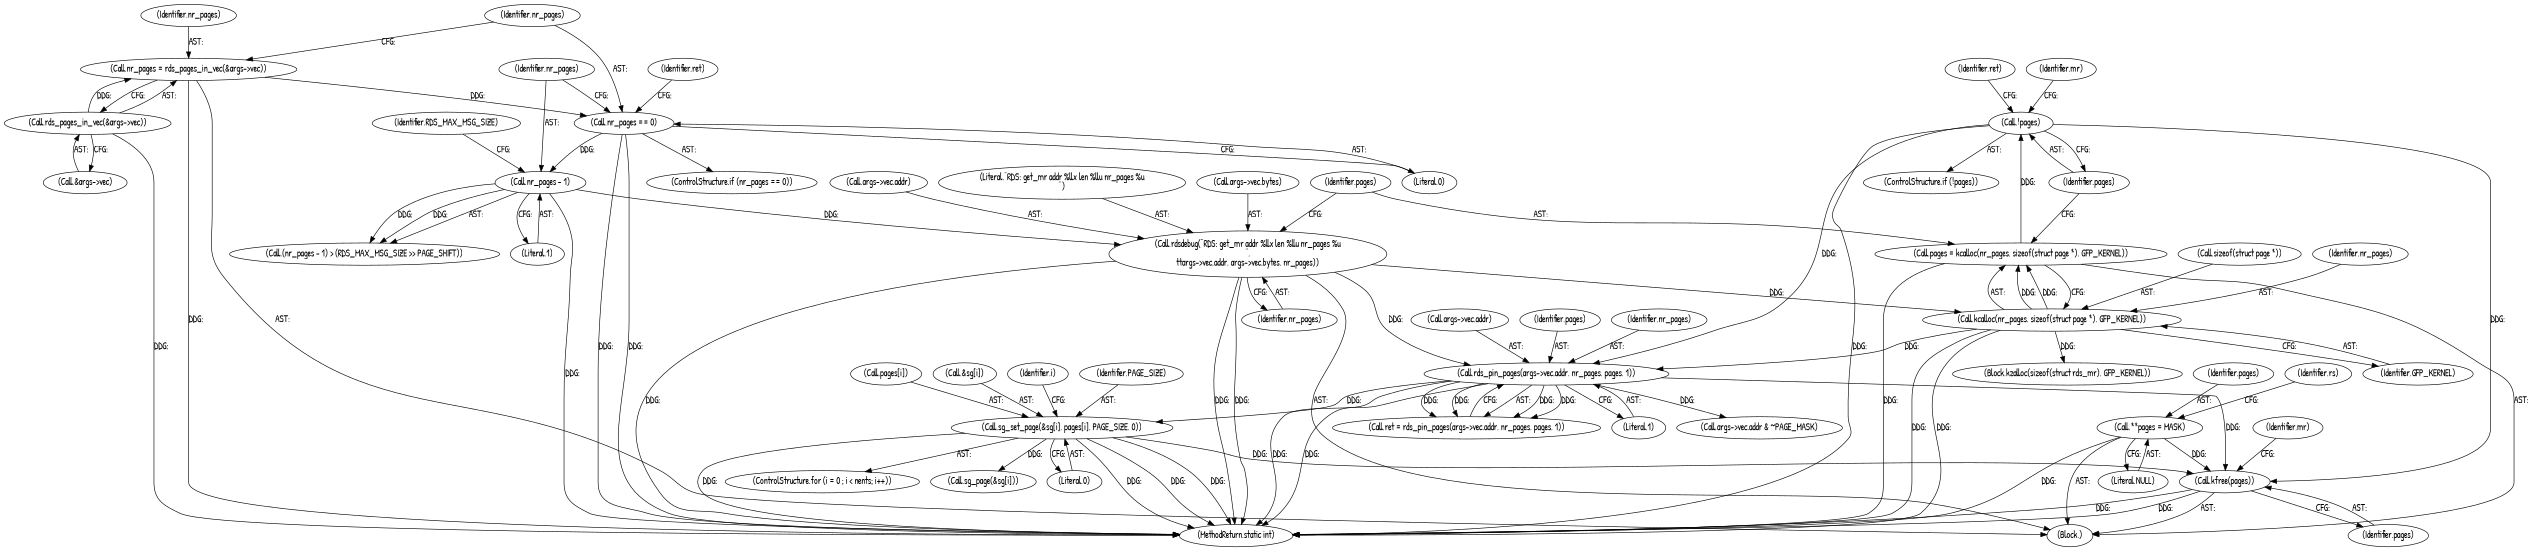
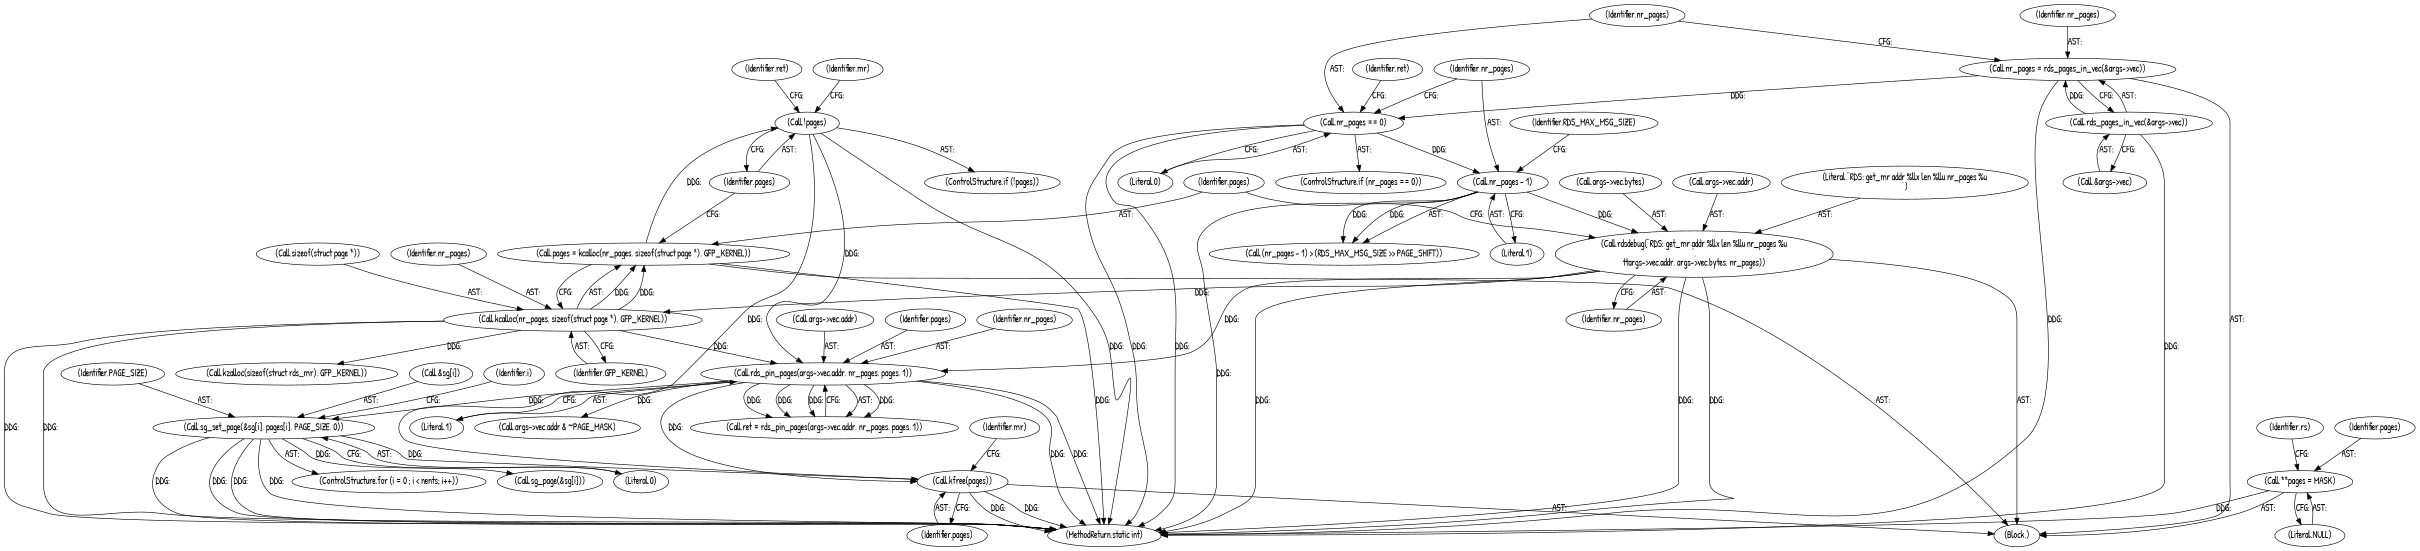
(886, 374) -> none
(2067, 374) -> (287, 374)
(2185, 453) -> none
